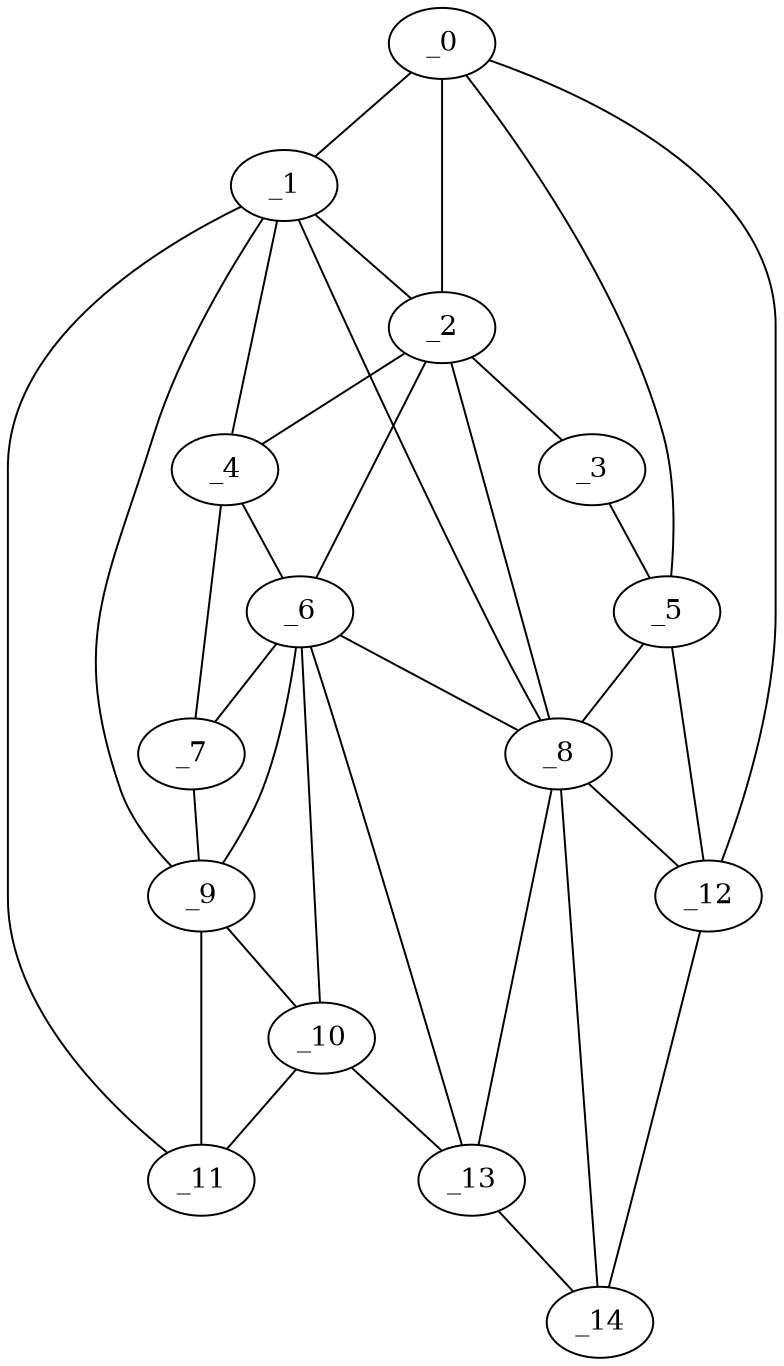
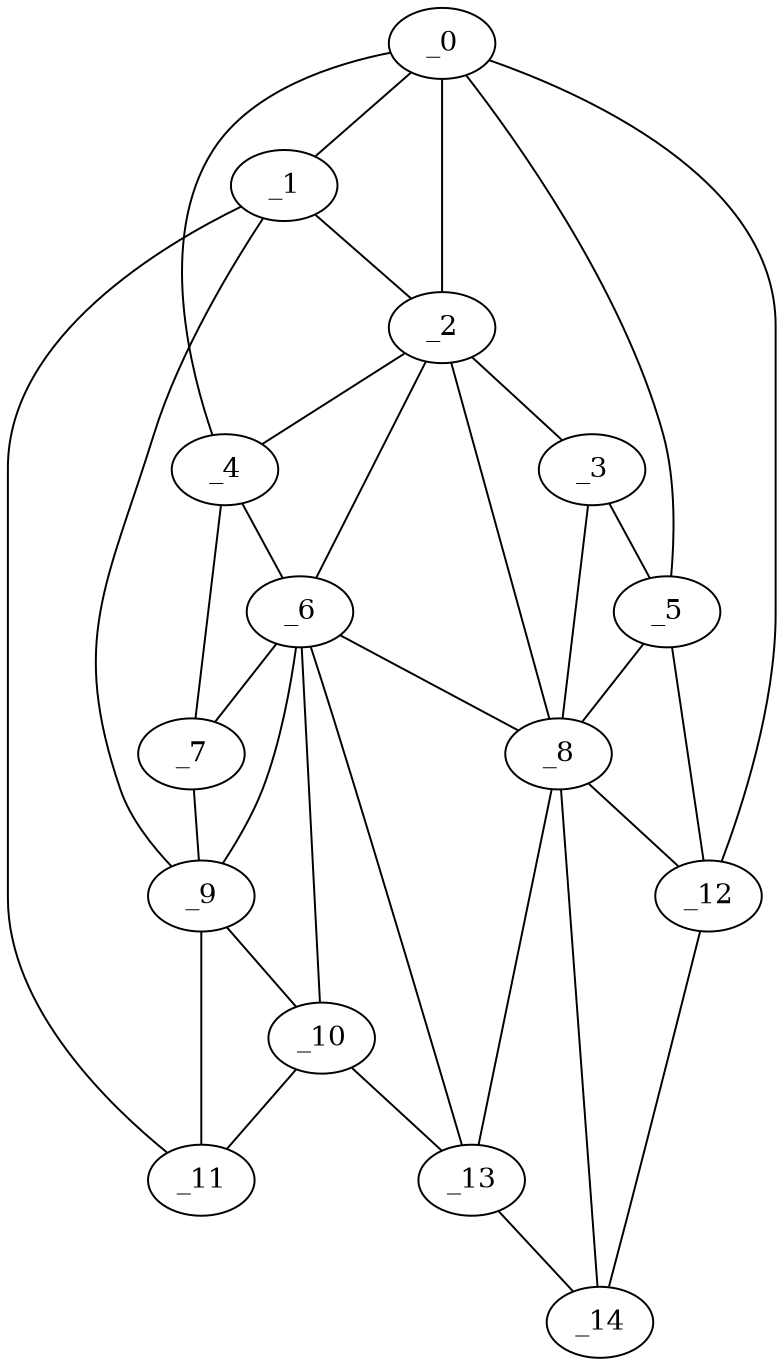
(255, 327) -> (195, 189)
(415, 472) -> (575, 612)
